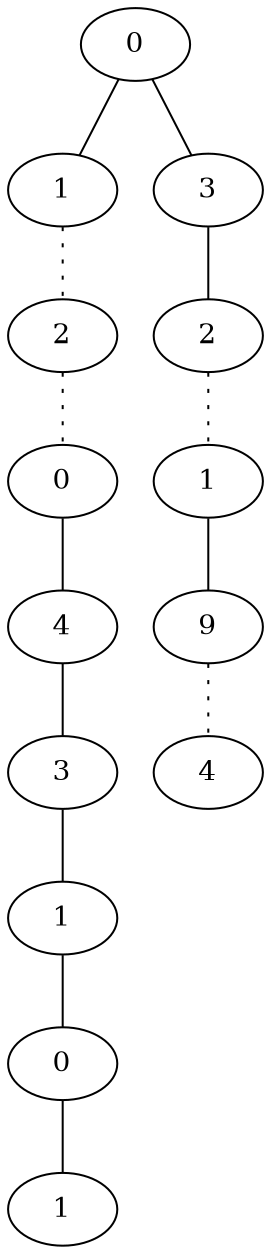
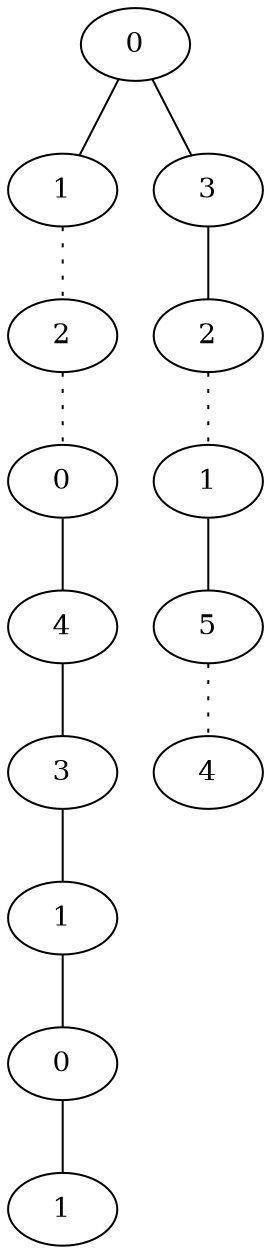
(208, 627) -> (208, 627)
